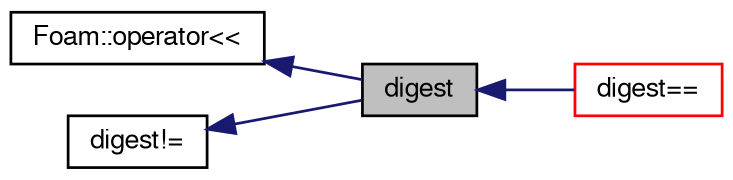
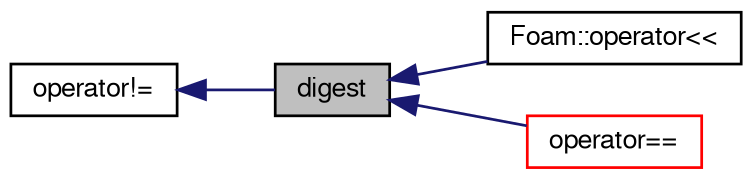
(327, 73) -> (452, 68)
(649, 90) -> (614, 142)
(138, 142) -> (94, 90)
